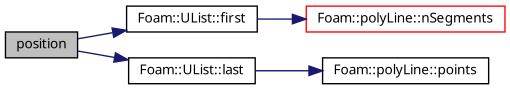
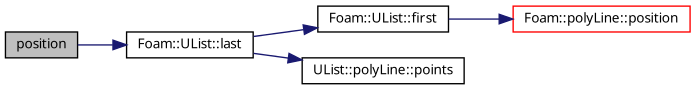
(406, 19) -> (602, 19)
(95, 36) -> (279, 33)
(406, 71) -> (383, 71)
